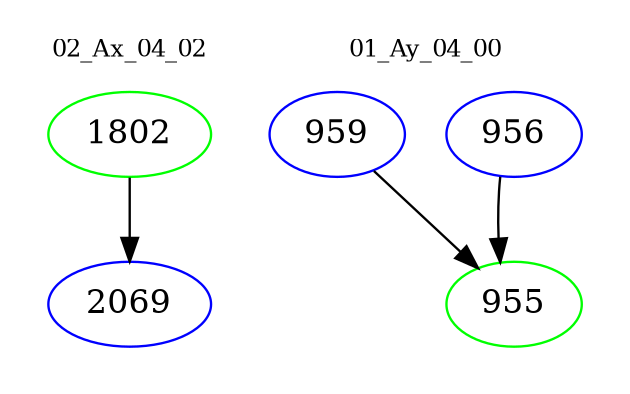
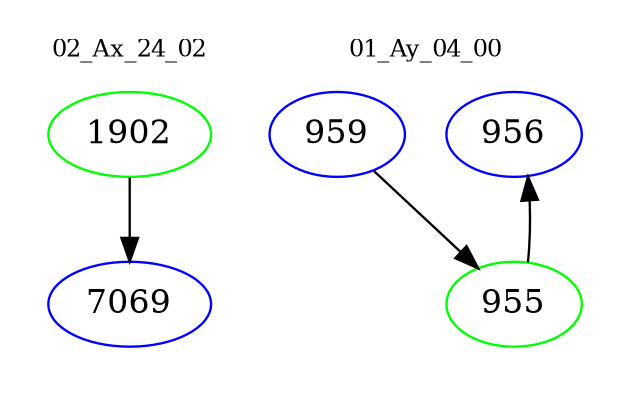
(130, 51) -> (130, 51)
(130, 134) -> (130, 134)
(498, 207) -> (530, 232)
(130, 304) -> (130, 304)
